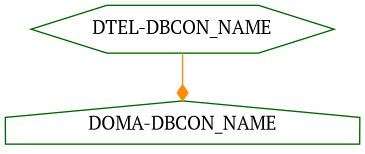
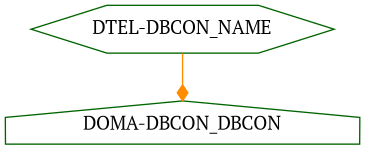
(183, 125) -> (183, 125)
